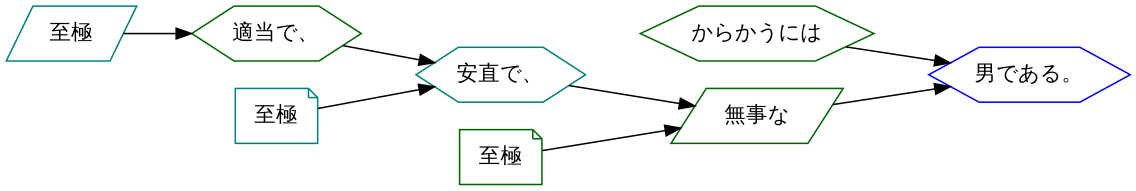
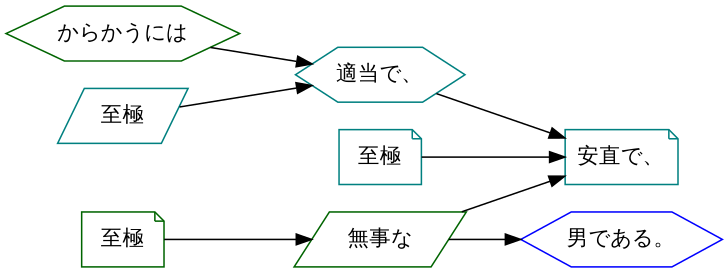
(276, 34) -> (380, 75)
(890, 54) -> (254, 54)
(501, 75) -> (622, 157)
(624, 95) -> (506, 196)
